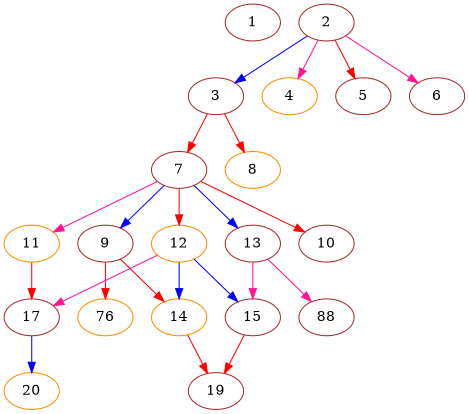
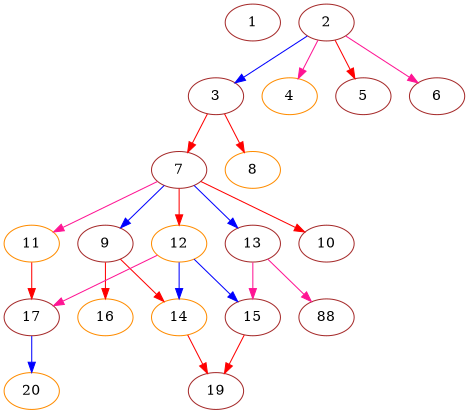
(105, 317) -> (105, 317)
